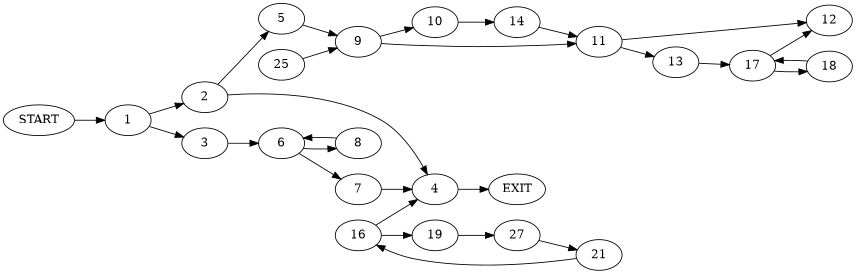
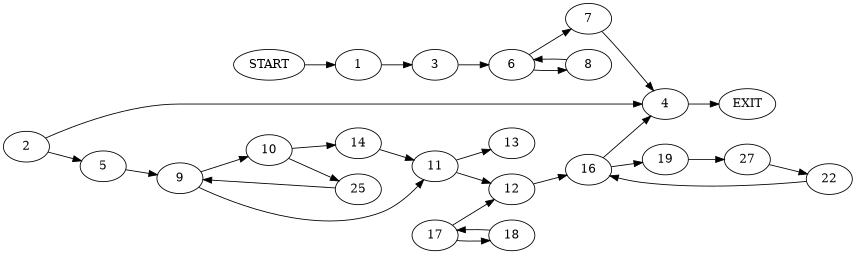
(710, 64) -> none
(162, 110) -> none
none -> (310, 168)
none -> (546, 181)
(599, 255) -> (829, 179)
